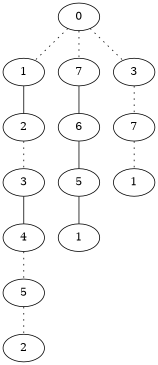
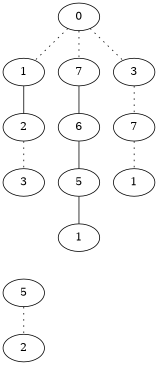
(24, 238) -> none
